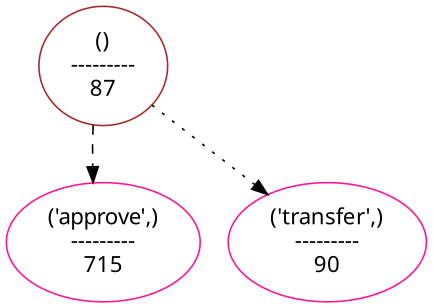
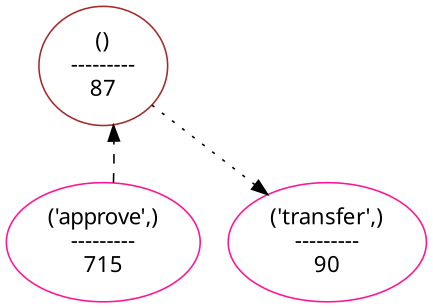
(93, 146) -> (114, 162)
